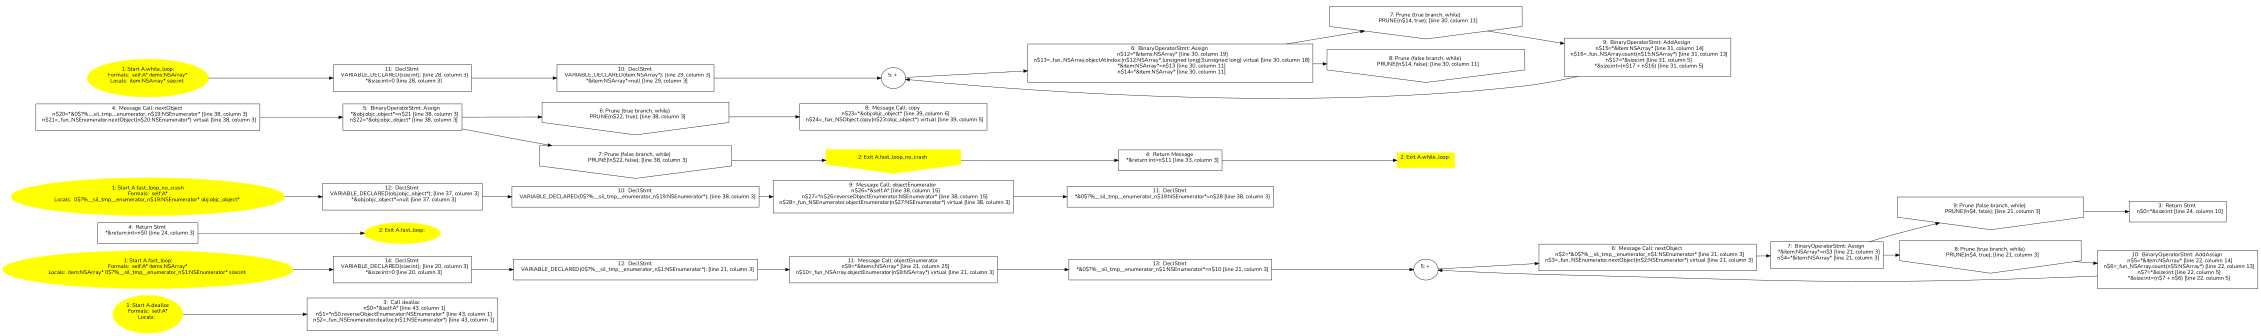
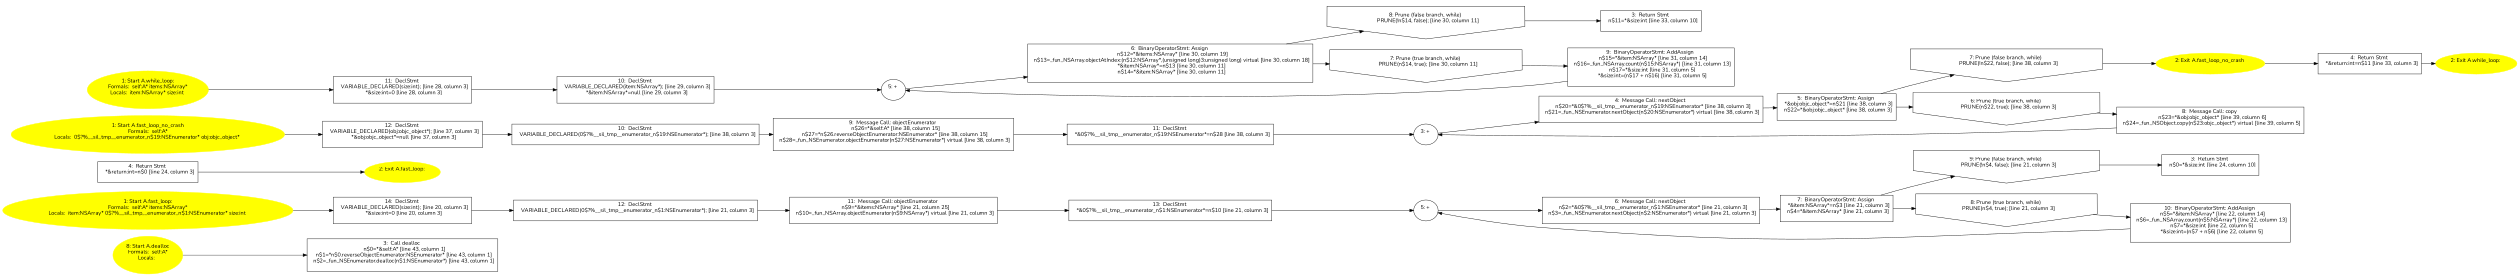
none -> (1651, 21)
none -> (1426, 134)
(893, 160) -> (2210, 64)
(1170, 160) -> (2370, 64)
(1426, 160) -> (2476, 64)
(148, 314) -> (148, 255)
